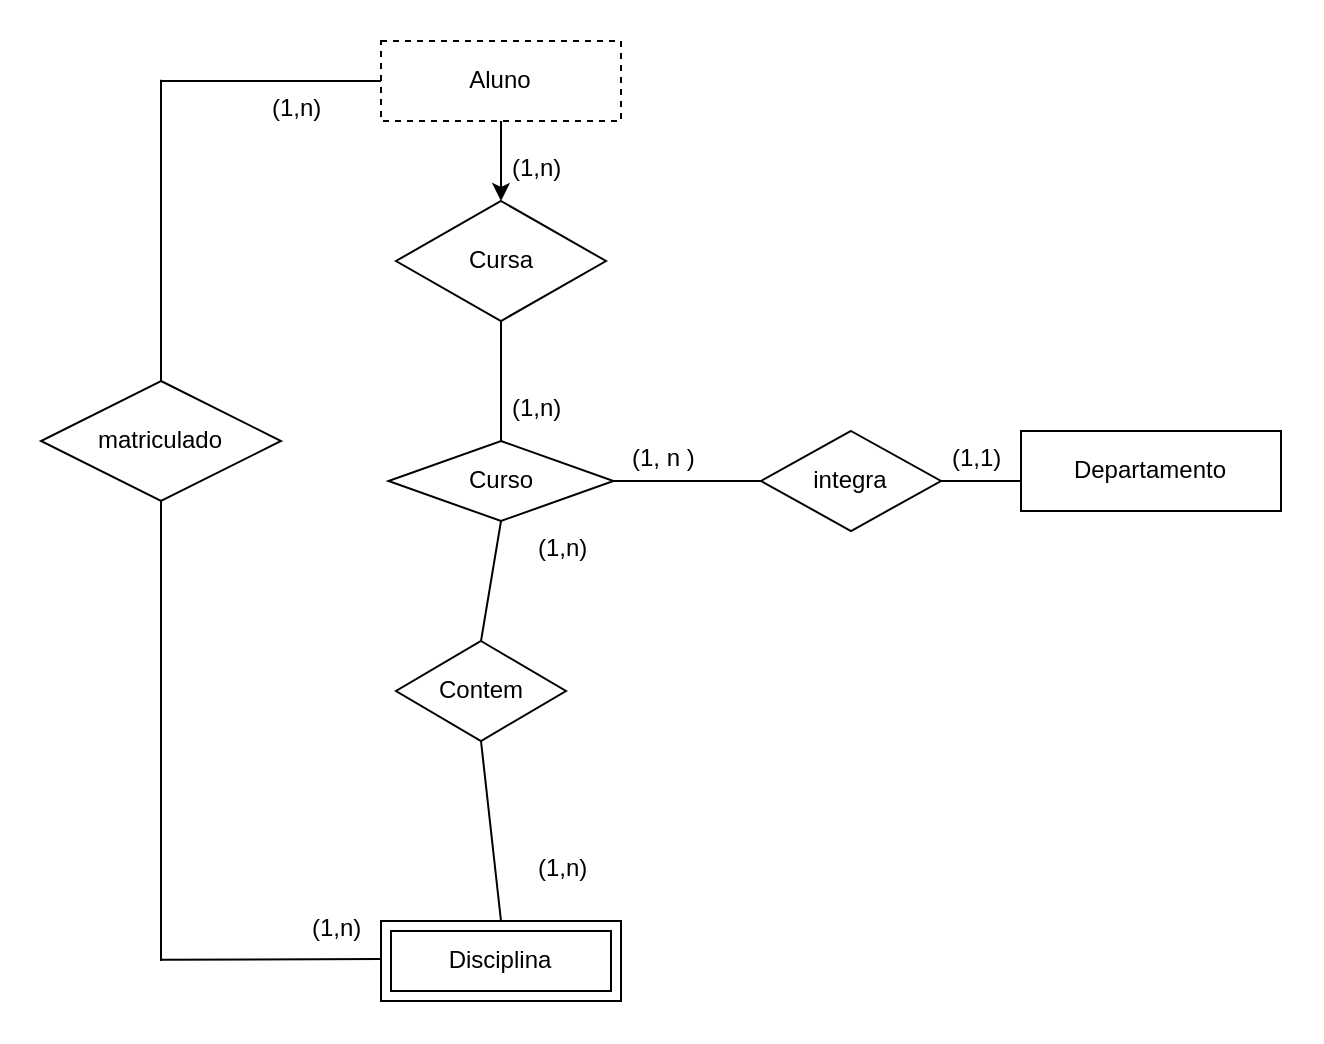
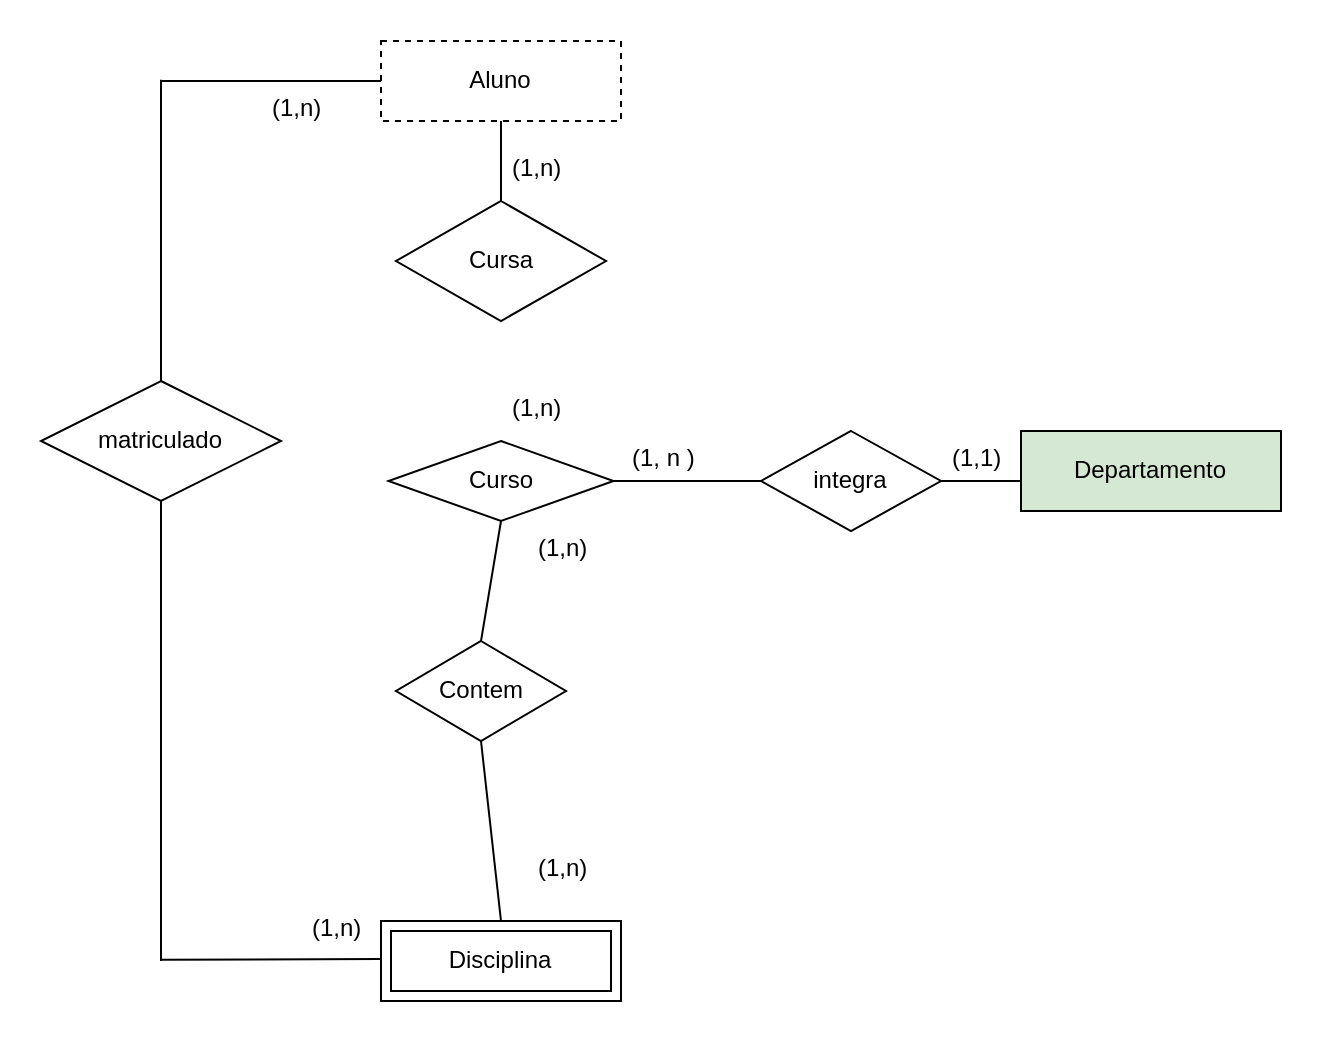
(501, 186) -> (501, 191)
(501, 381) -> none
(1151, 471) -> (1151, 471)
